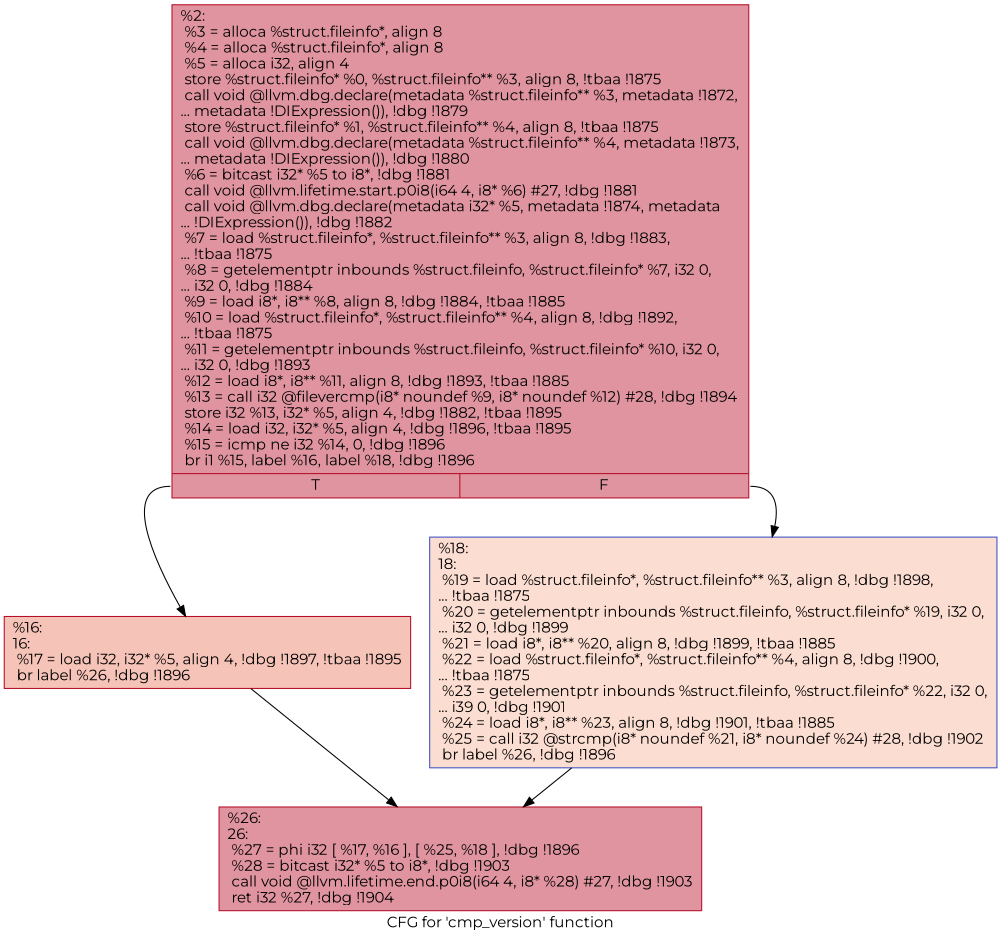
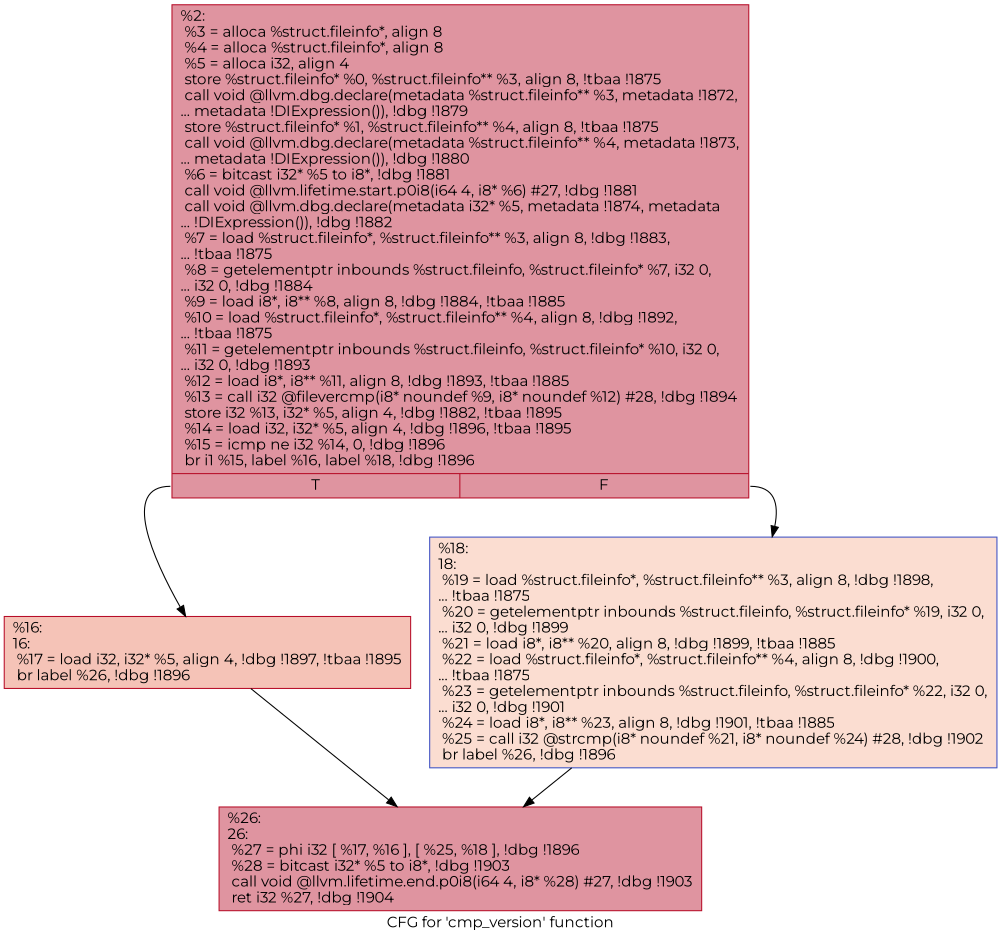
(502, 707) -> (502, 707)
